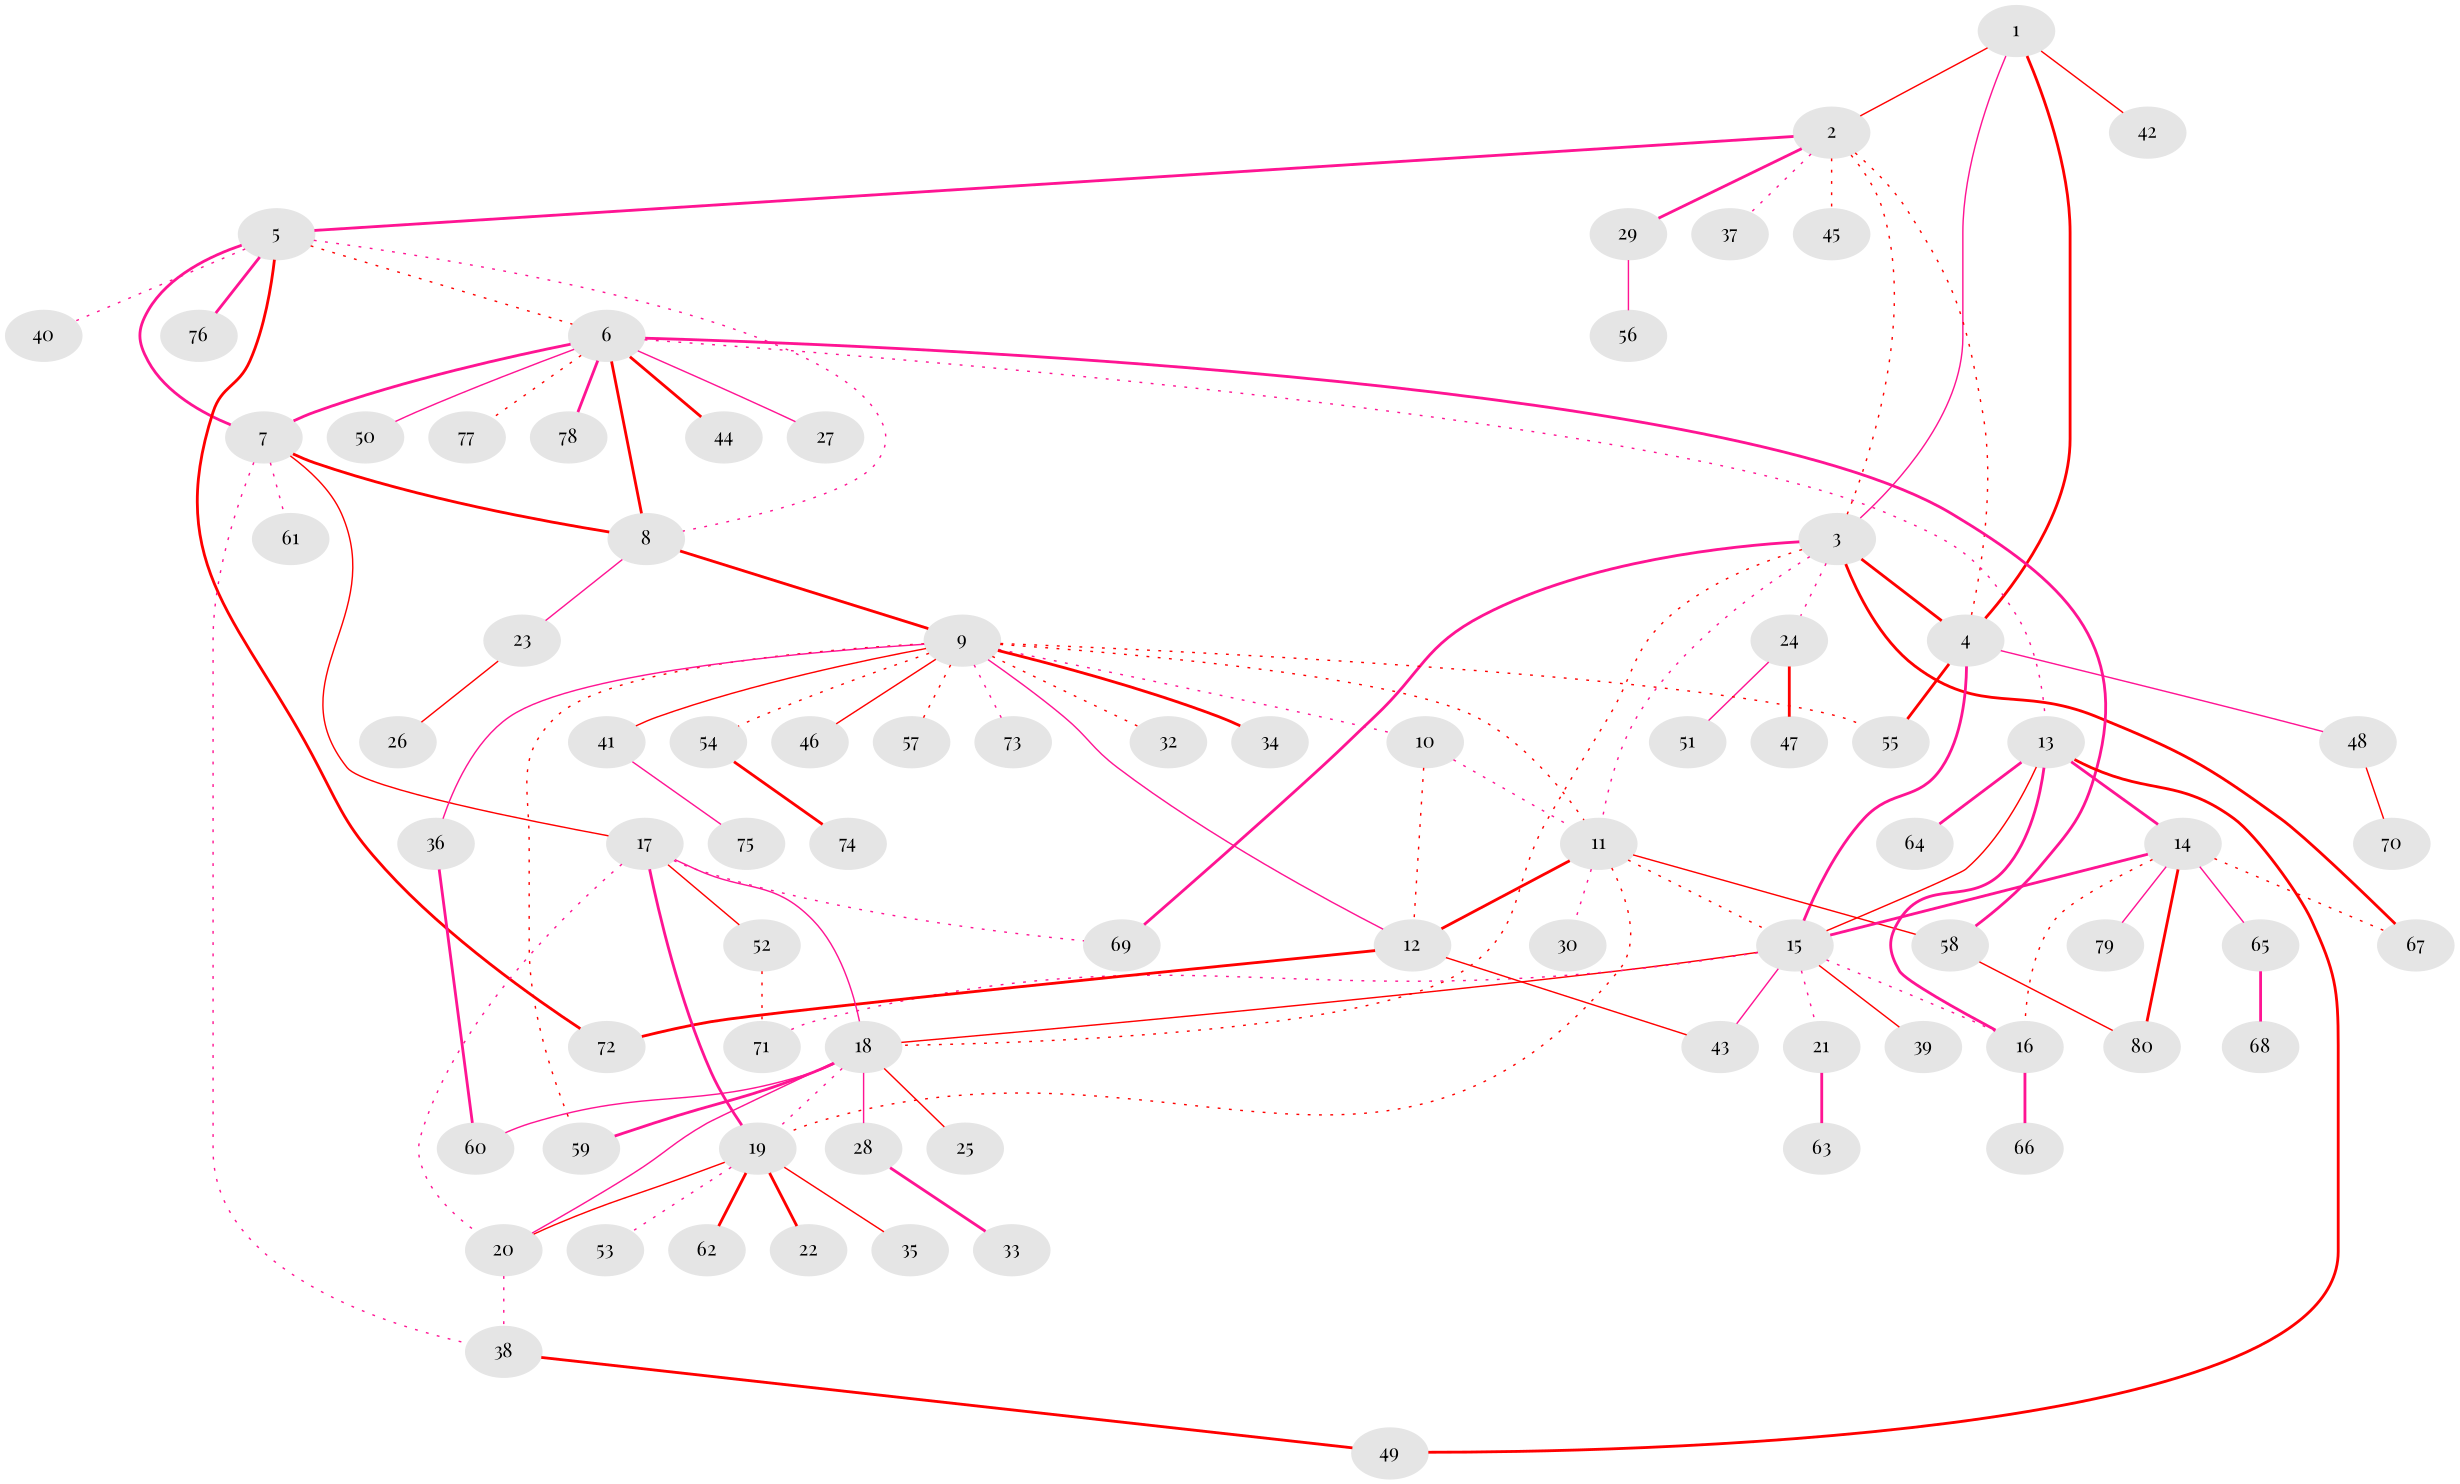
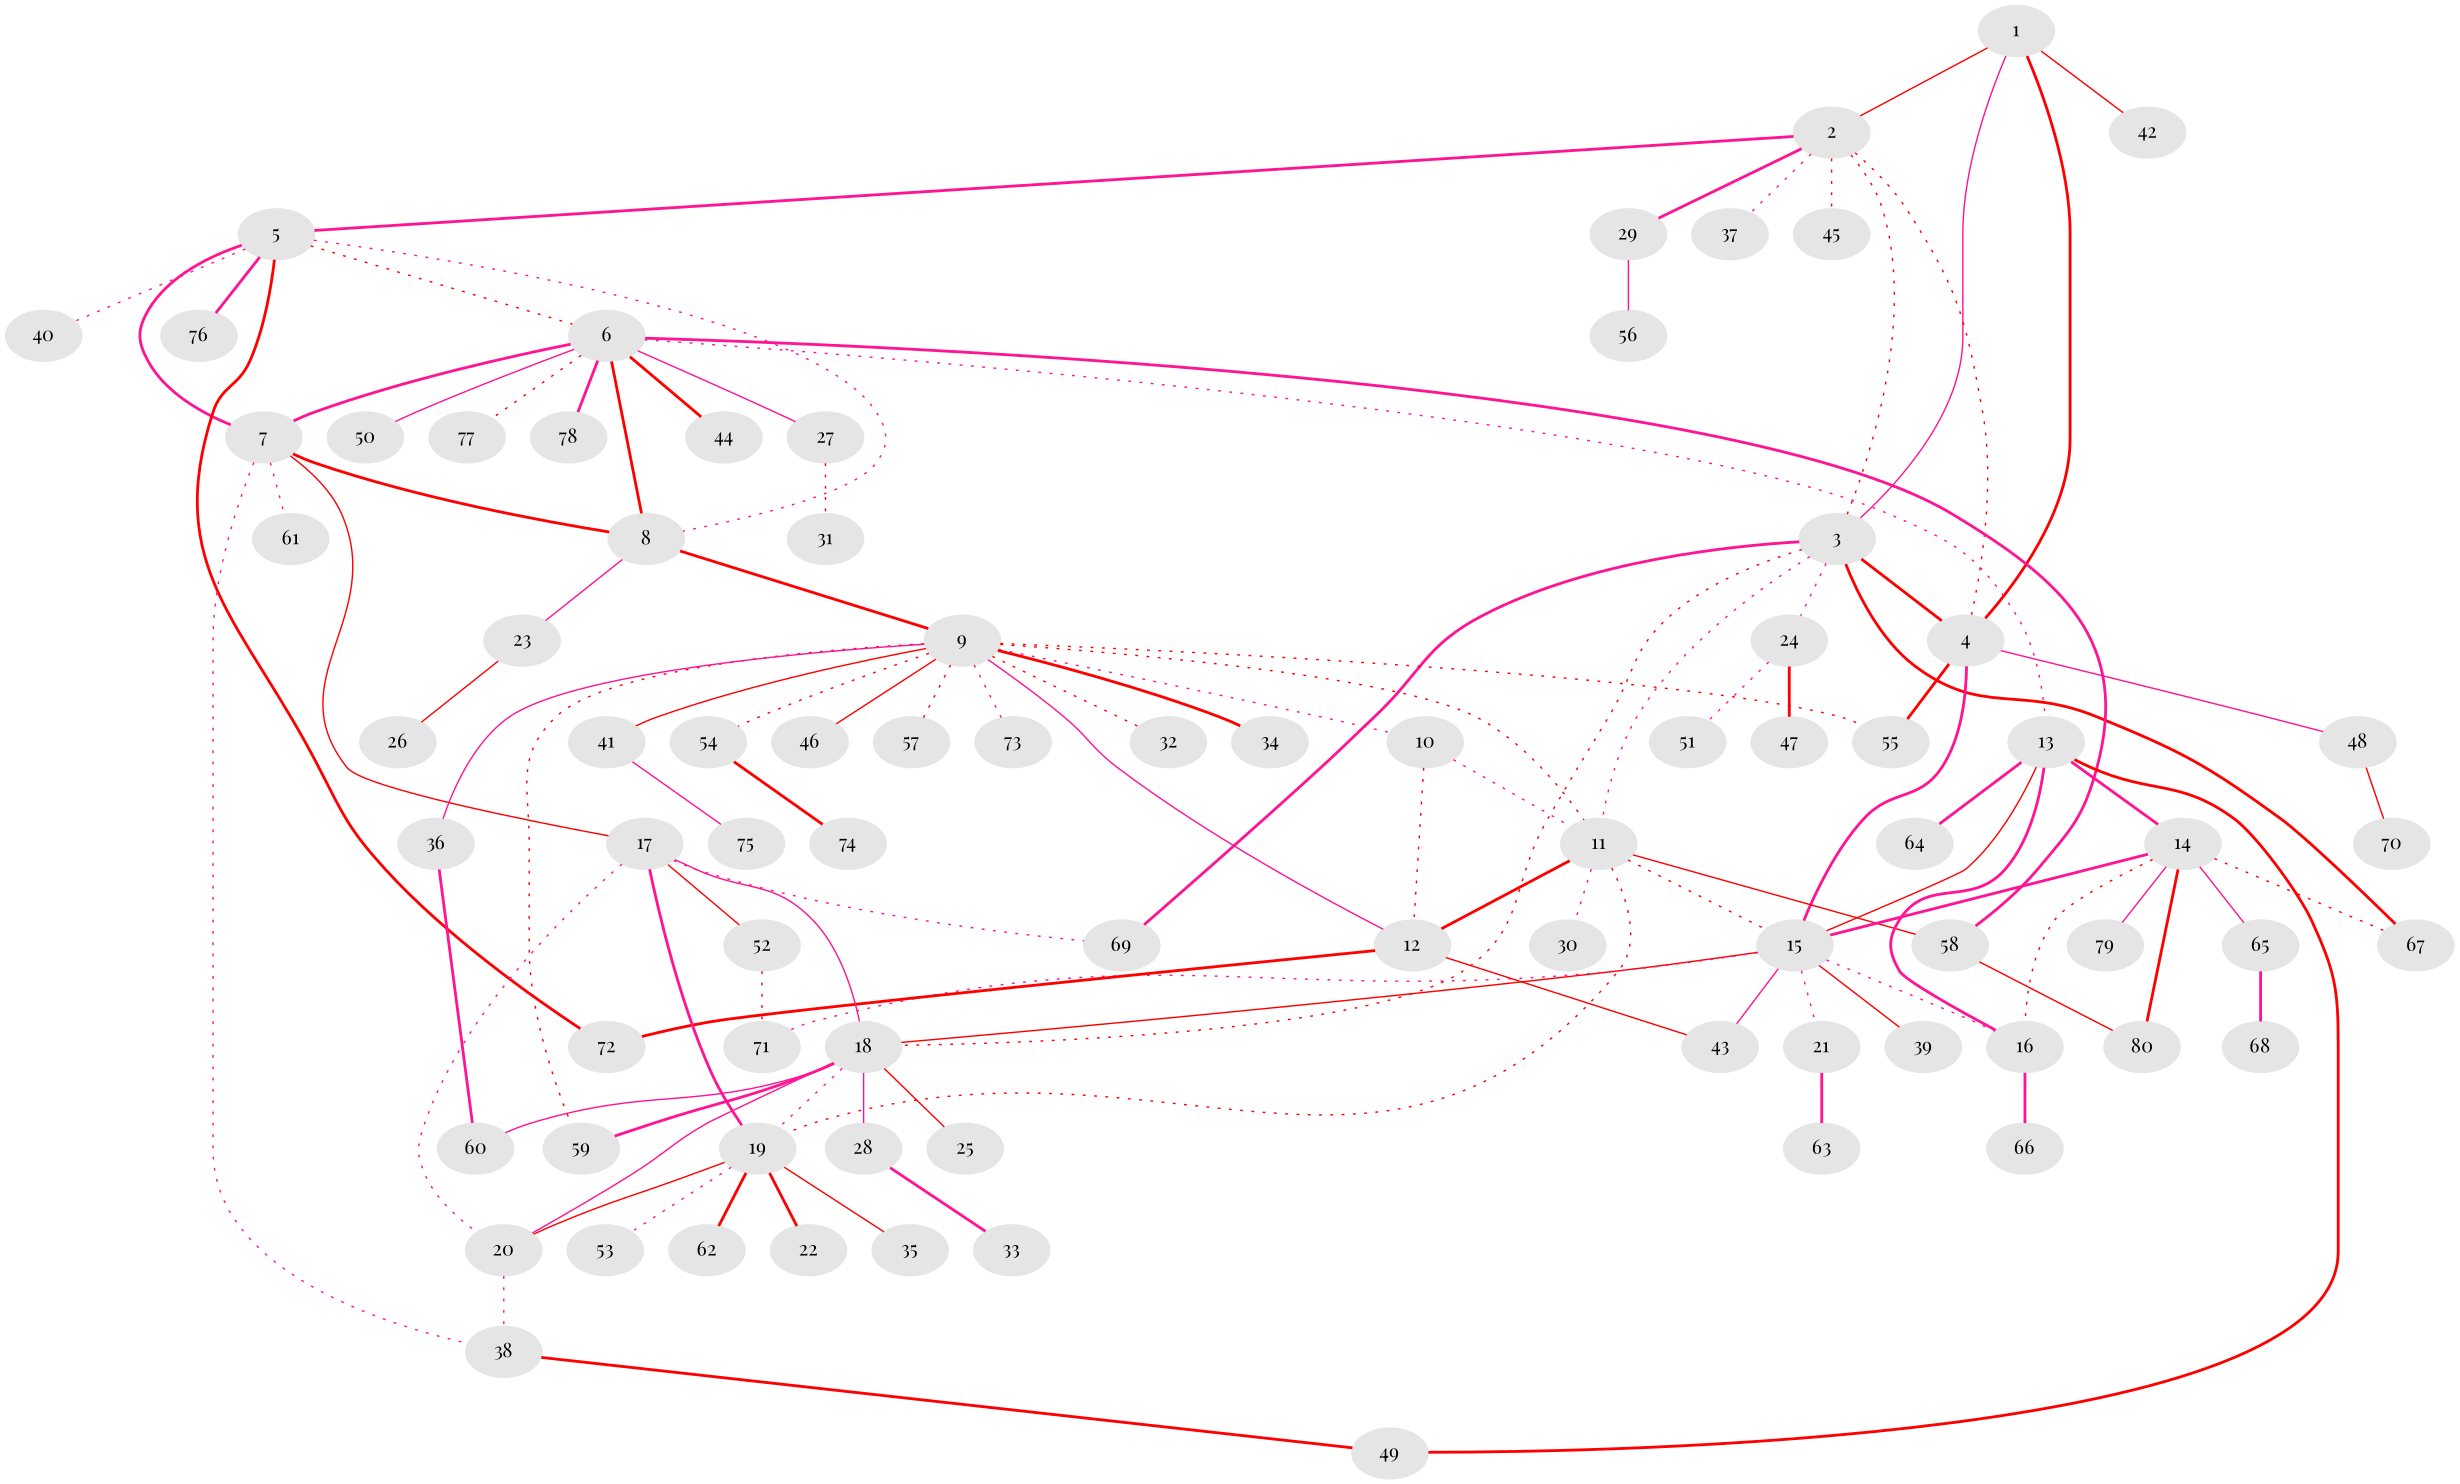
none -> (825, 539)
(1742, 688) -> (1742, 688)
